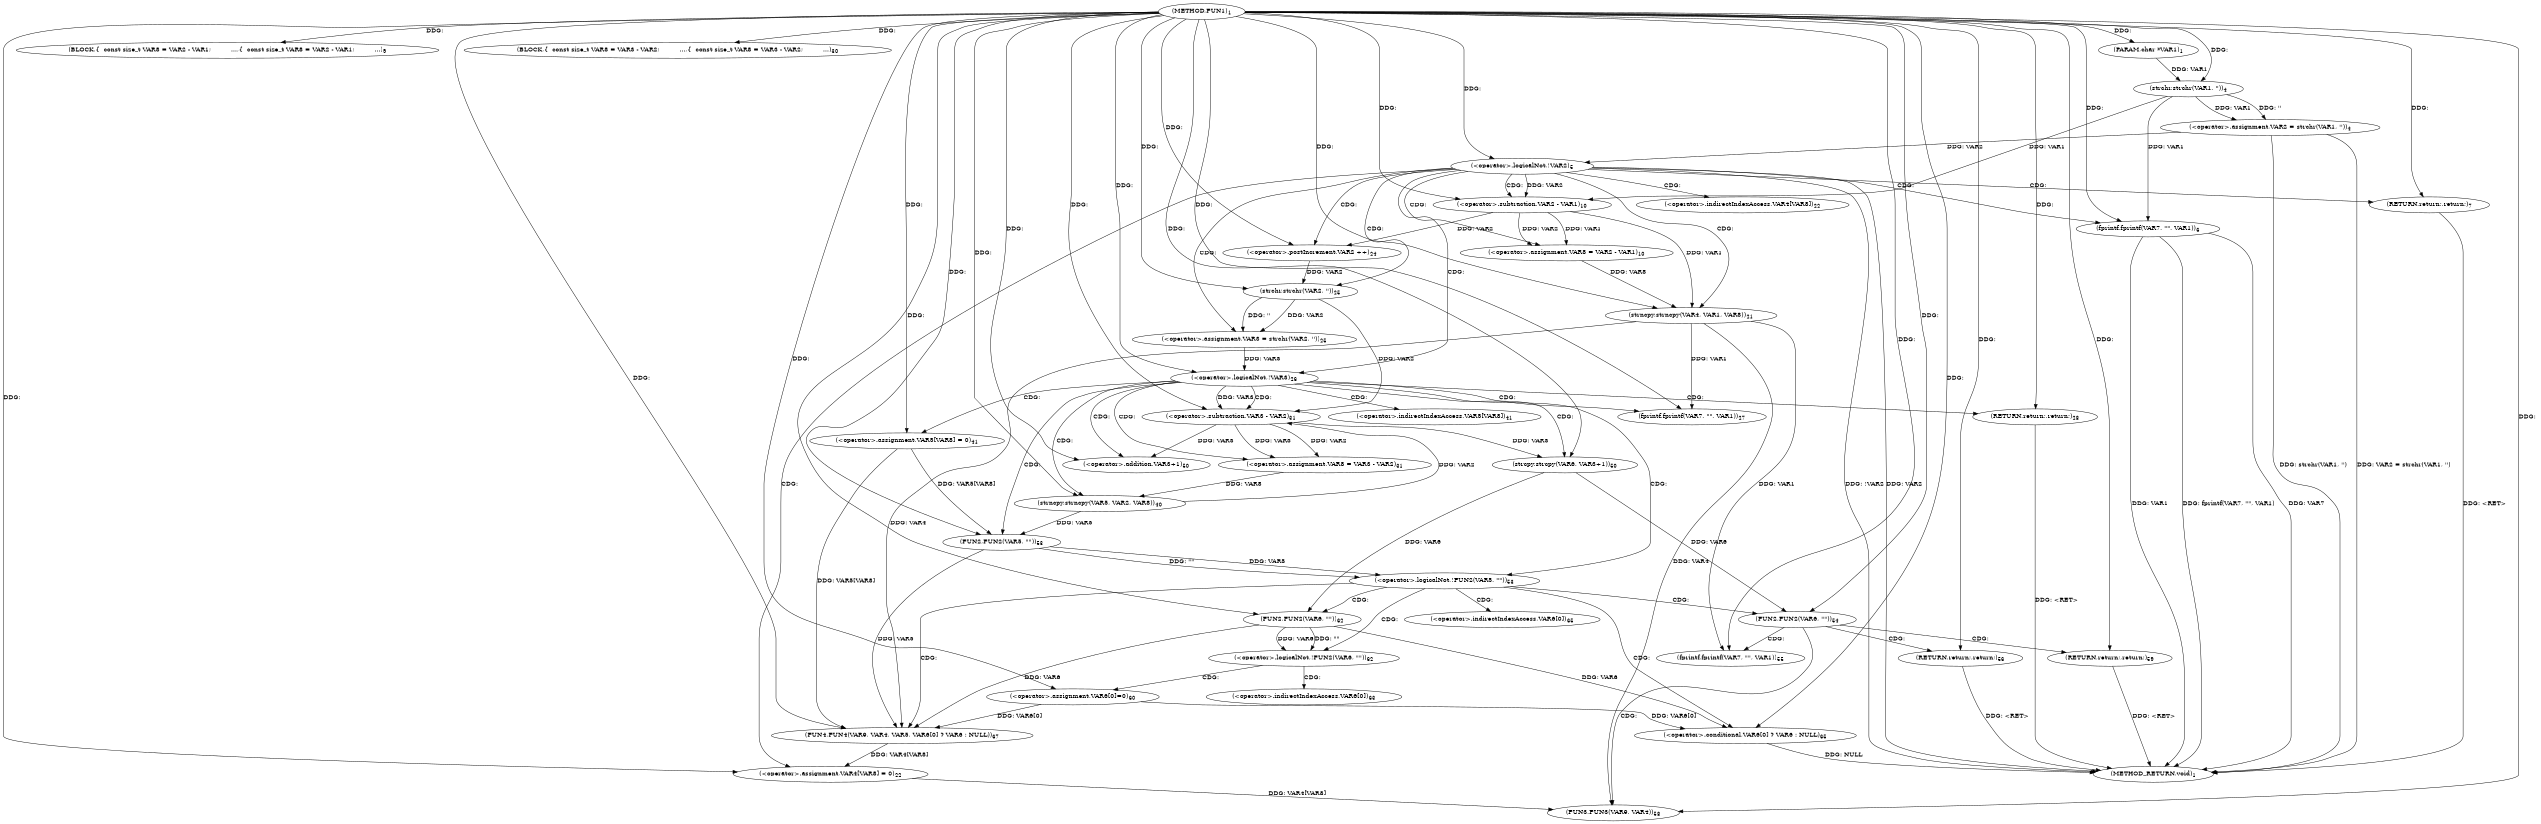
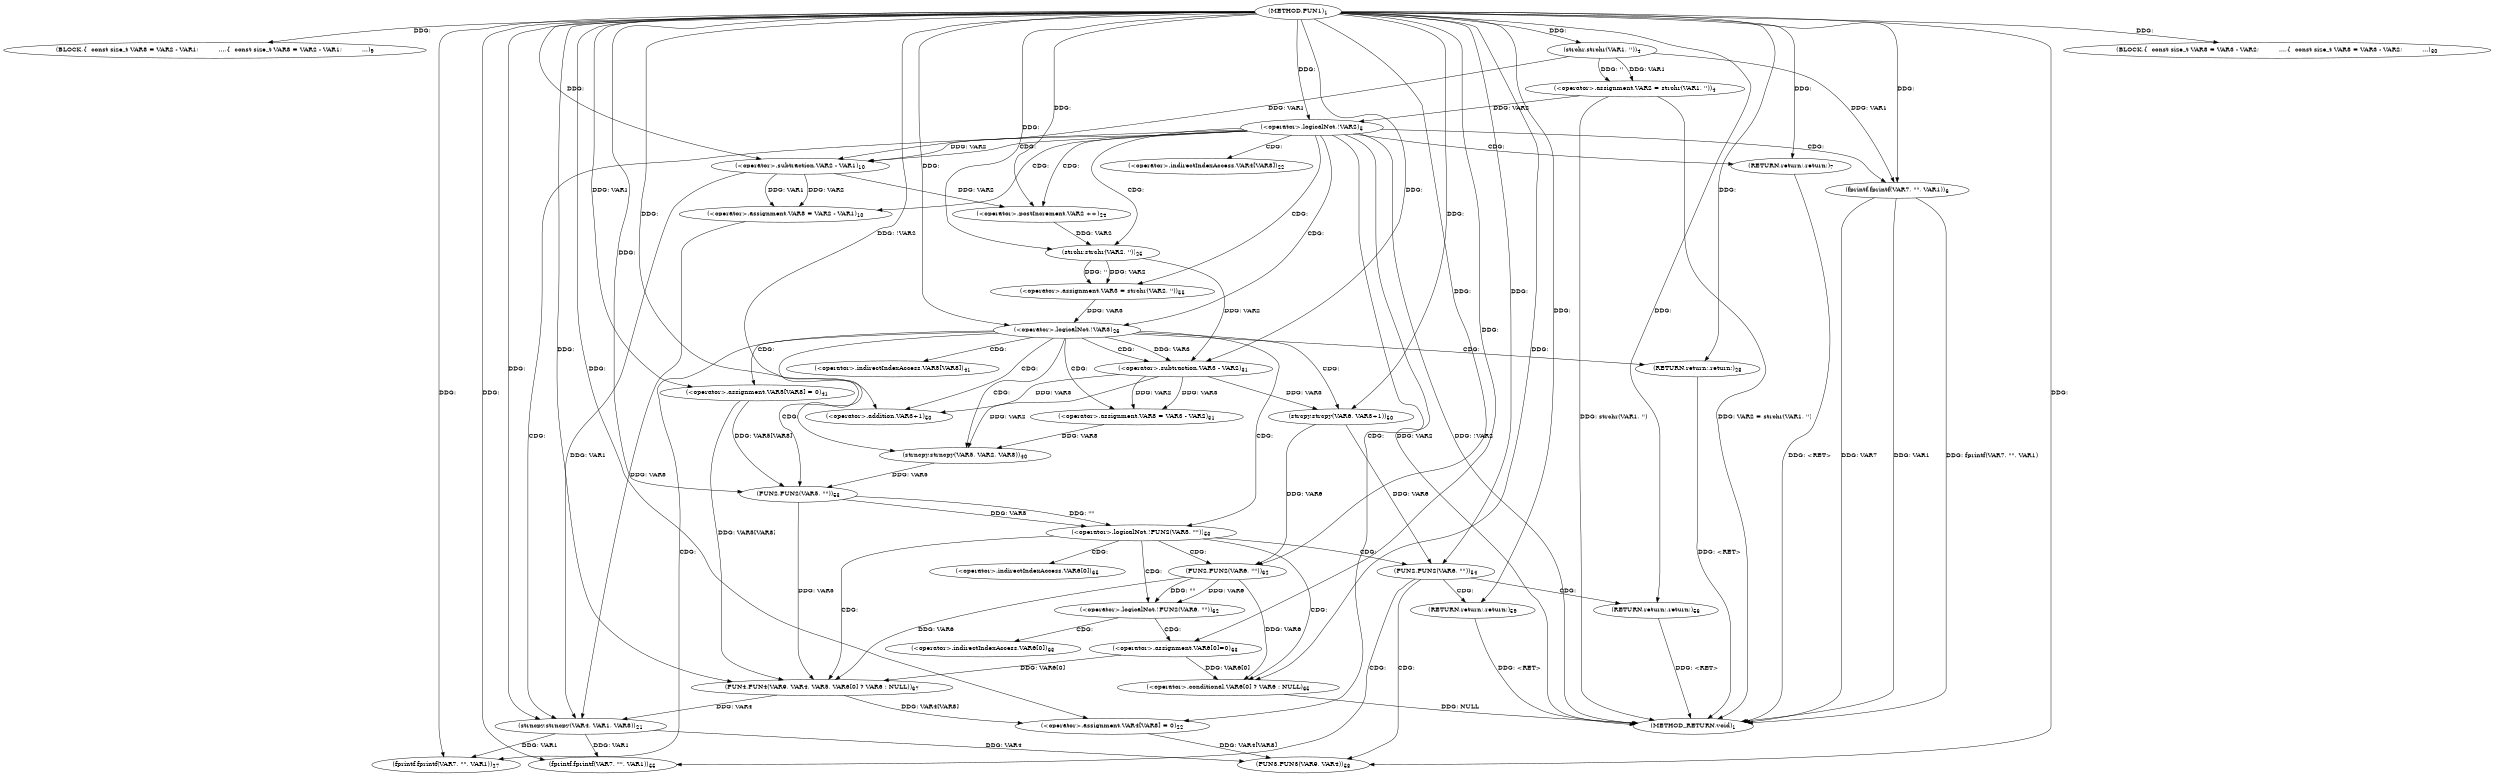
(2148, 50) -> none
(915, 205) -> (611, 190)
(984, 253) -> (897, 234)
(1324, 339) -> (1182, 291)
(1147, 356) -> (702, 707)
(1395, 486) -> (1055, 402)
(1132, 696) -> (1235, 648)
